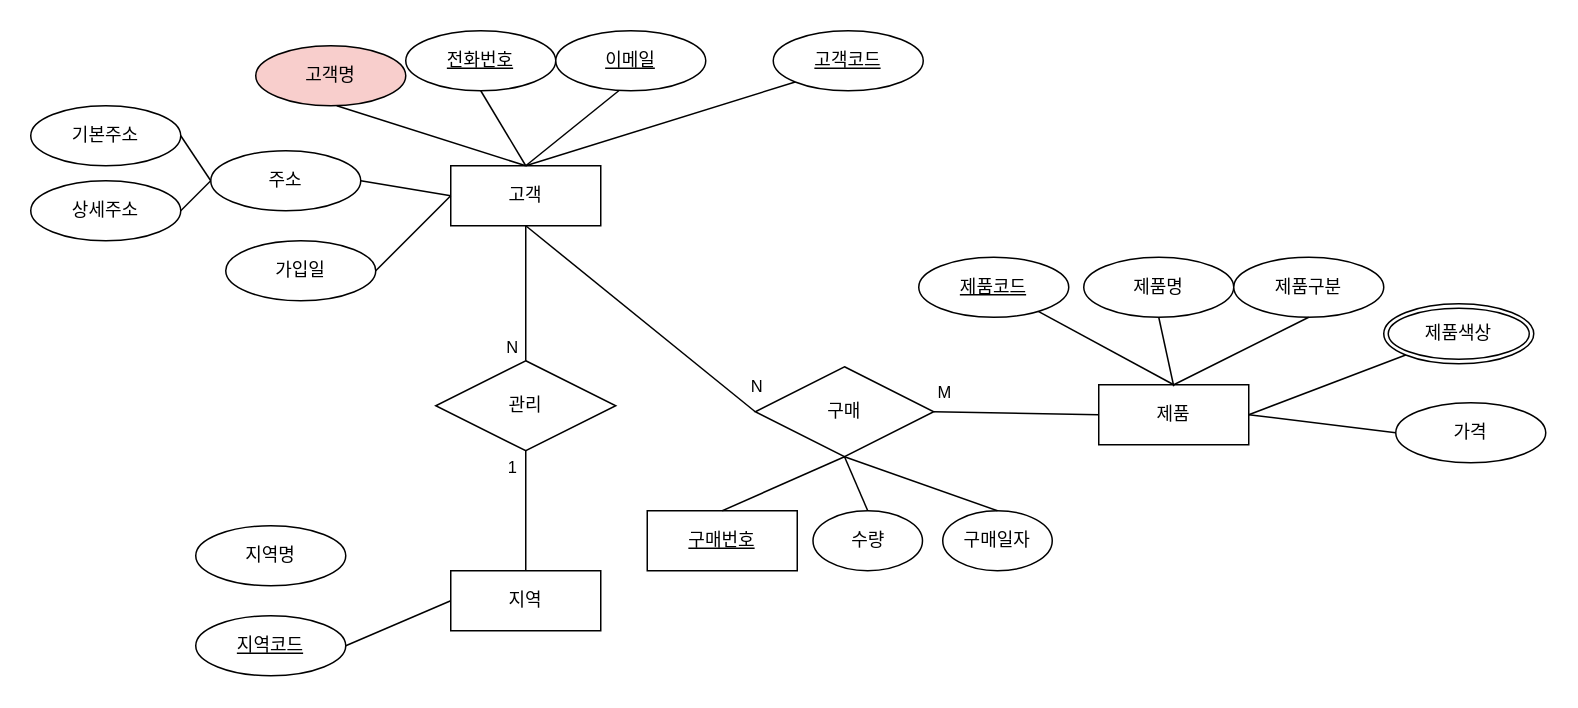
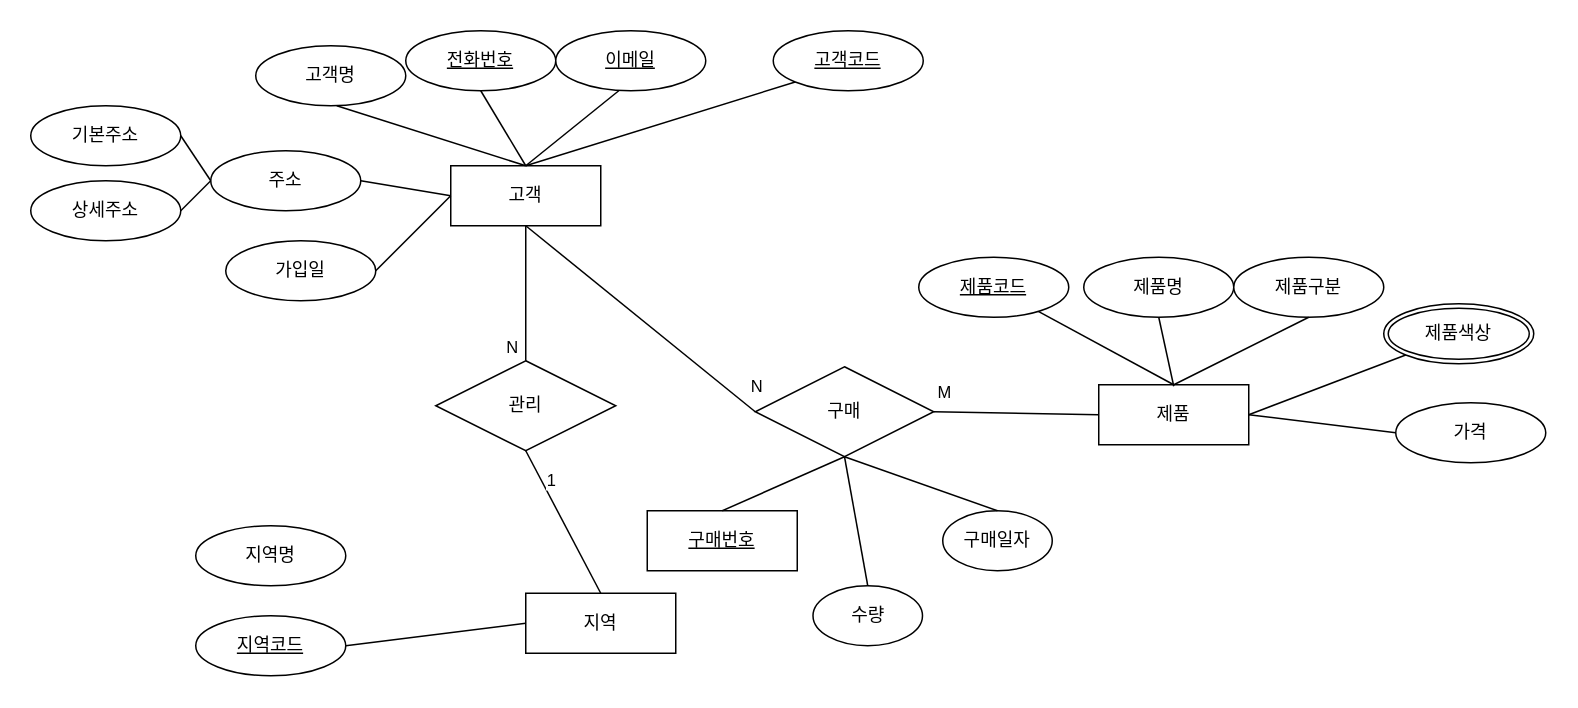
(331, 76) -> (331, 76)
(868, 541) -> (868, 616)
(526, 601) -> (601, 623)
